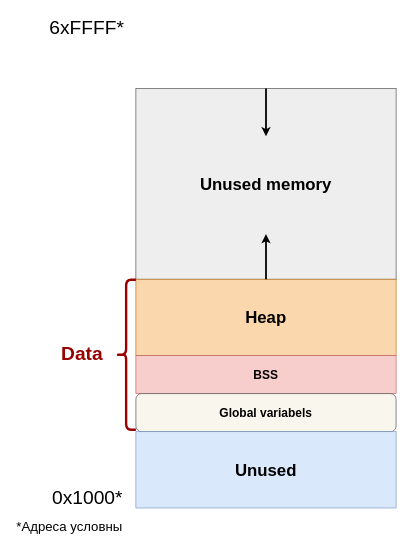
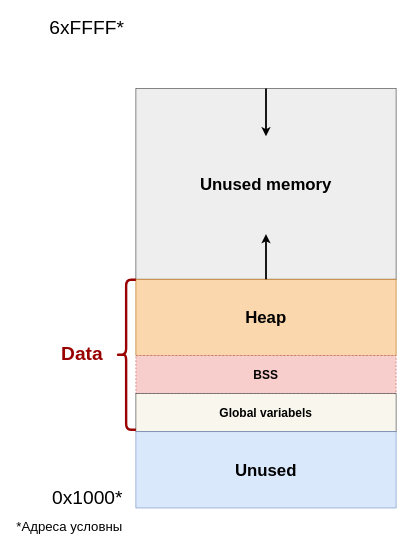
(266, 375) -> (266, 375)
(266, 413) -> (266, 413)
